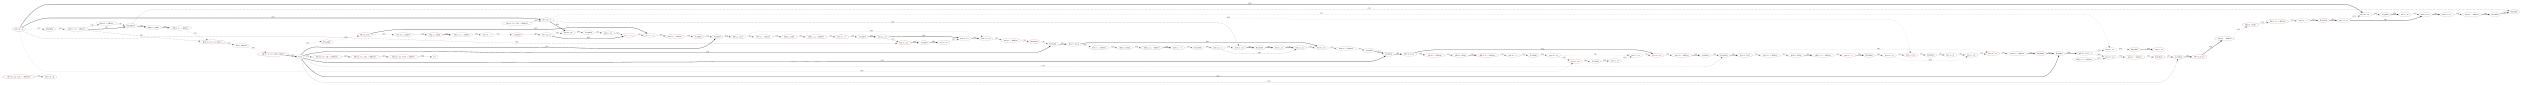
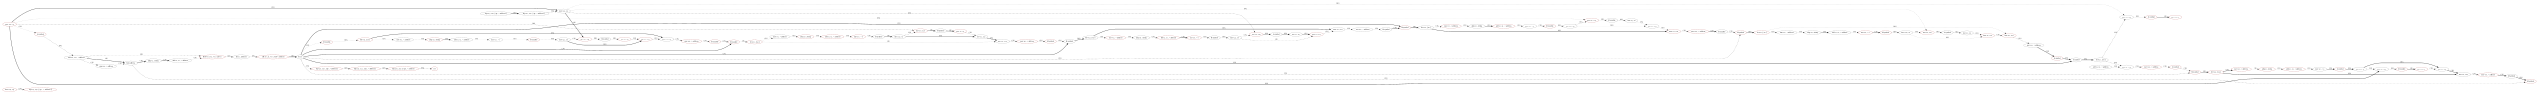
none -> (496, 14)
none -> (2339, 74)
(38, 77) -> (20, 90)
